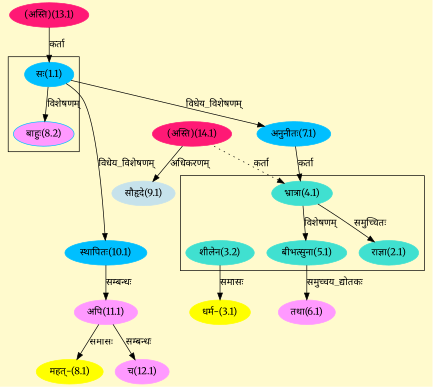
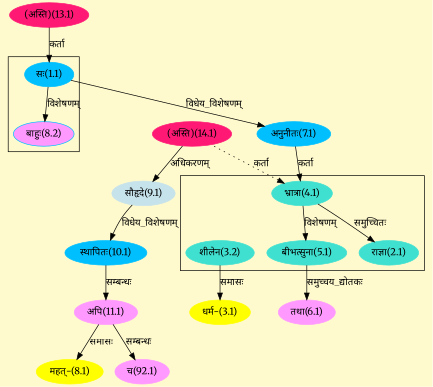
(97, 154) -> (121, 218)
(142, 372) -> (142, 372)
